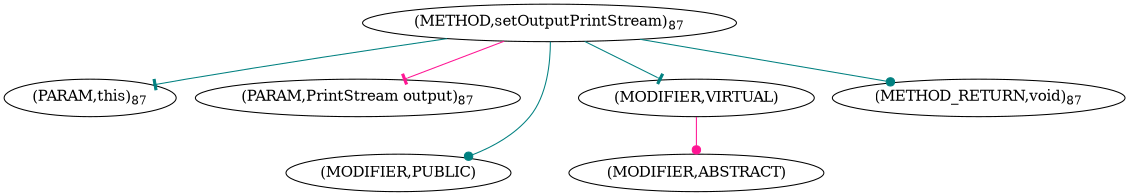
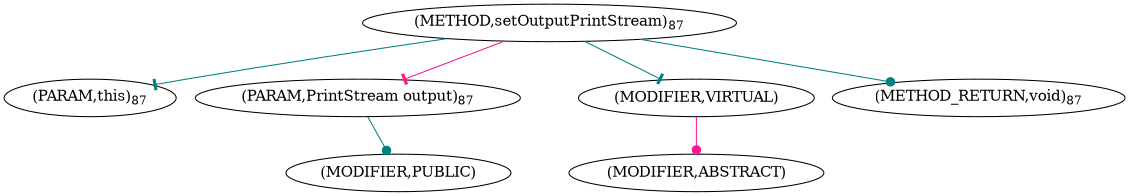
(533, 113) -> (376, 132)
